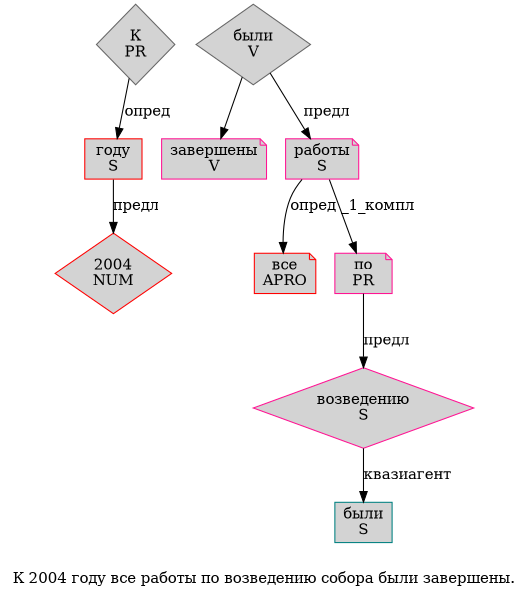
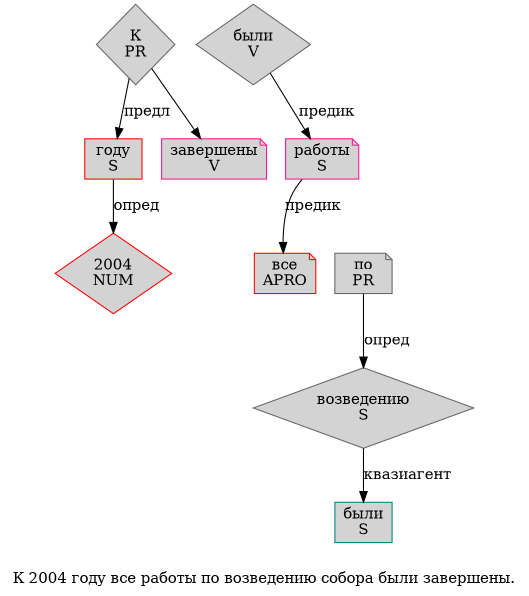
(233, 103) -> (173, 99)
(147, 112) -> (147, 112)
(327, 112) -> (327, 112)
(136, 206) -> (136, 206)
(313, 206) -> (313, 206)
(341, 211) -> none
(363, 273) -> (363, 273)
(387, 341) -> (387, 341)
(363, 408) -> (363, 408)
